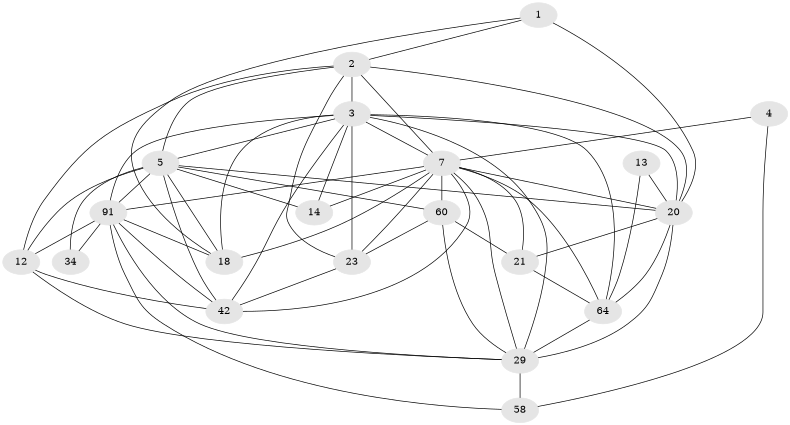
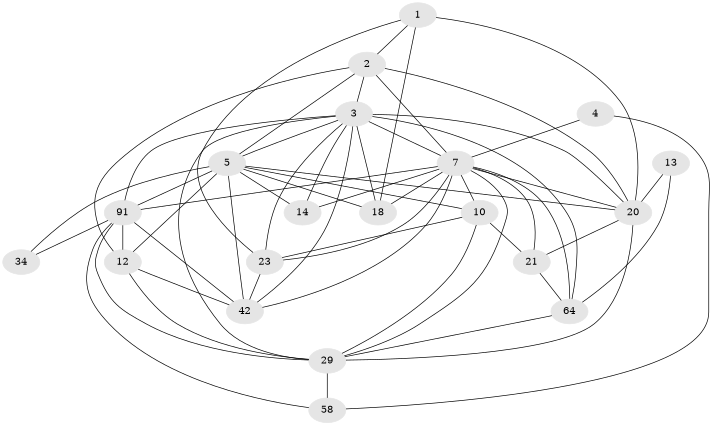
(297, 168) -> (240, 103)
(442, 213) -> (480, 213)
(166, 237) -> none
(650, 269) -> none
